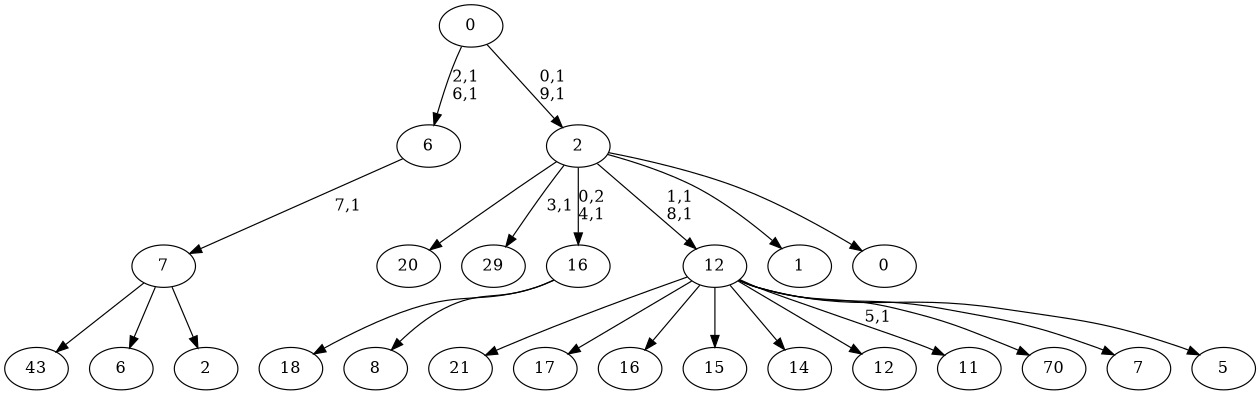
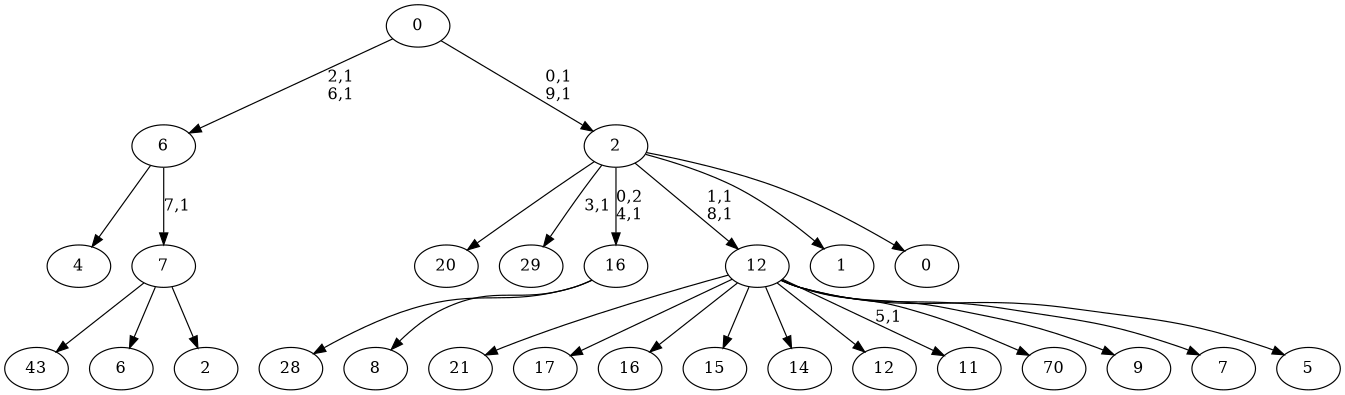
none -> (79, 266)
(291, 369) -> (291, 369)
none -> (1139, 369)
